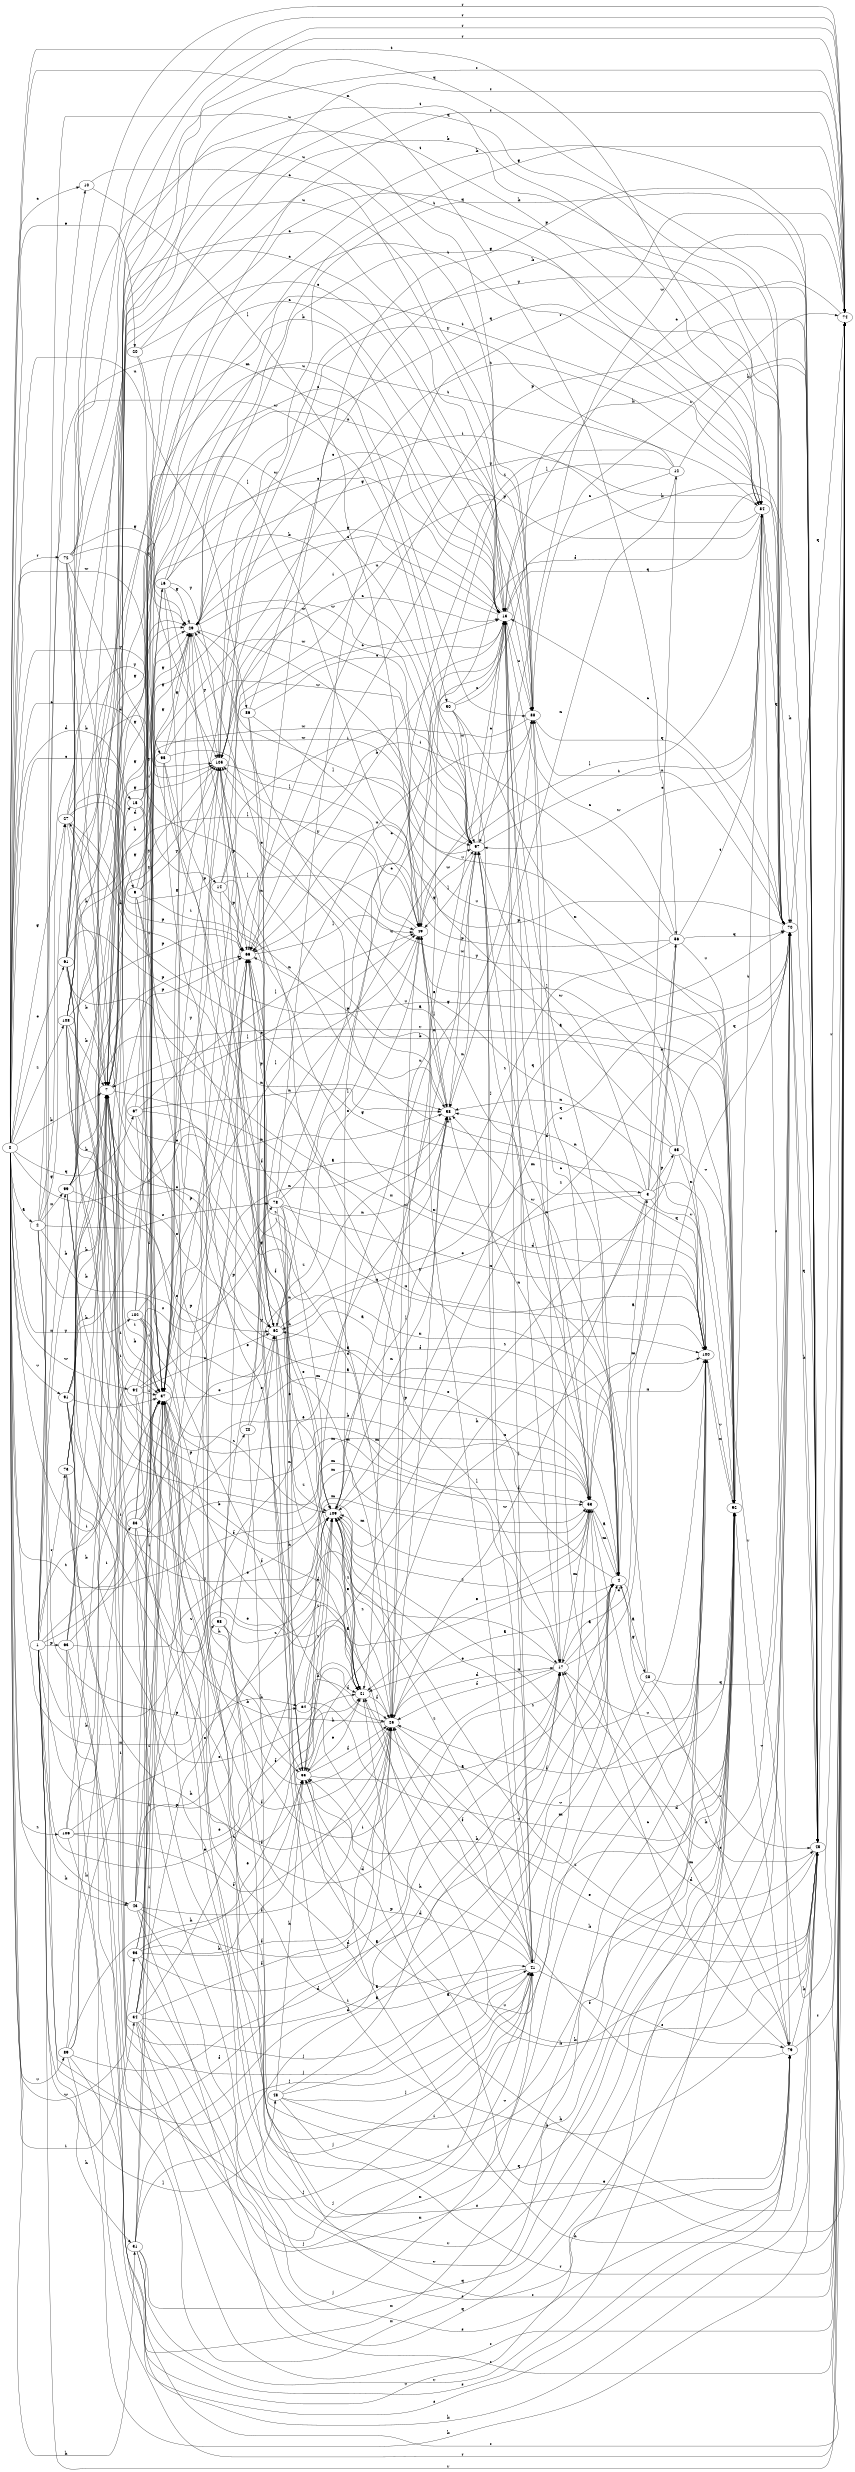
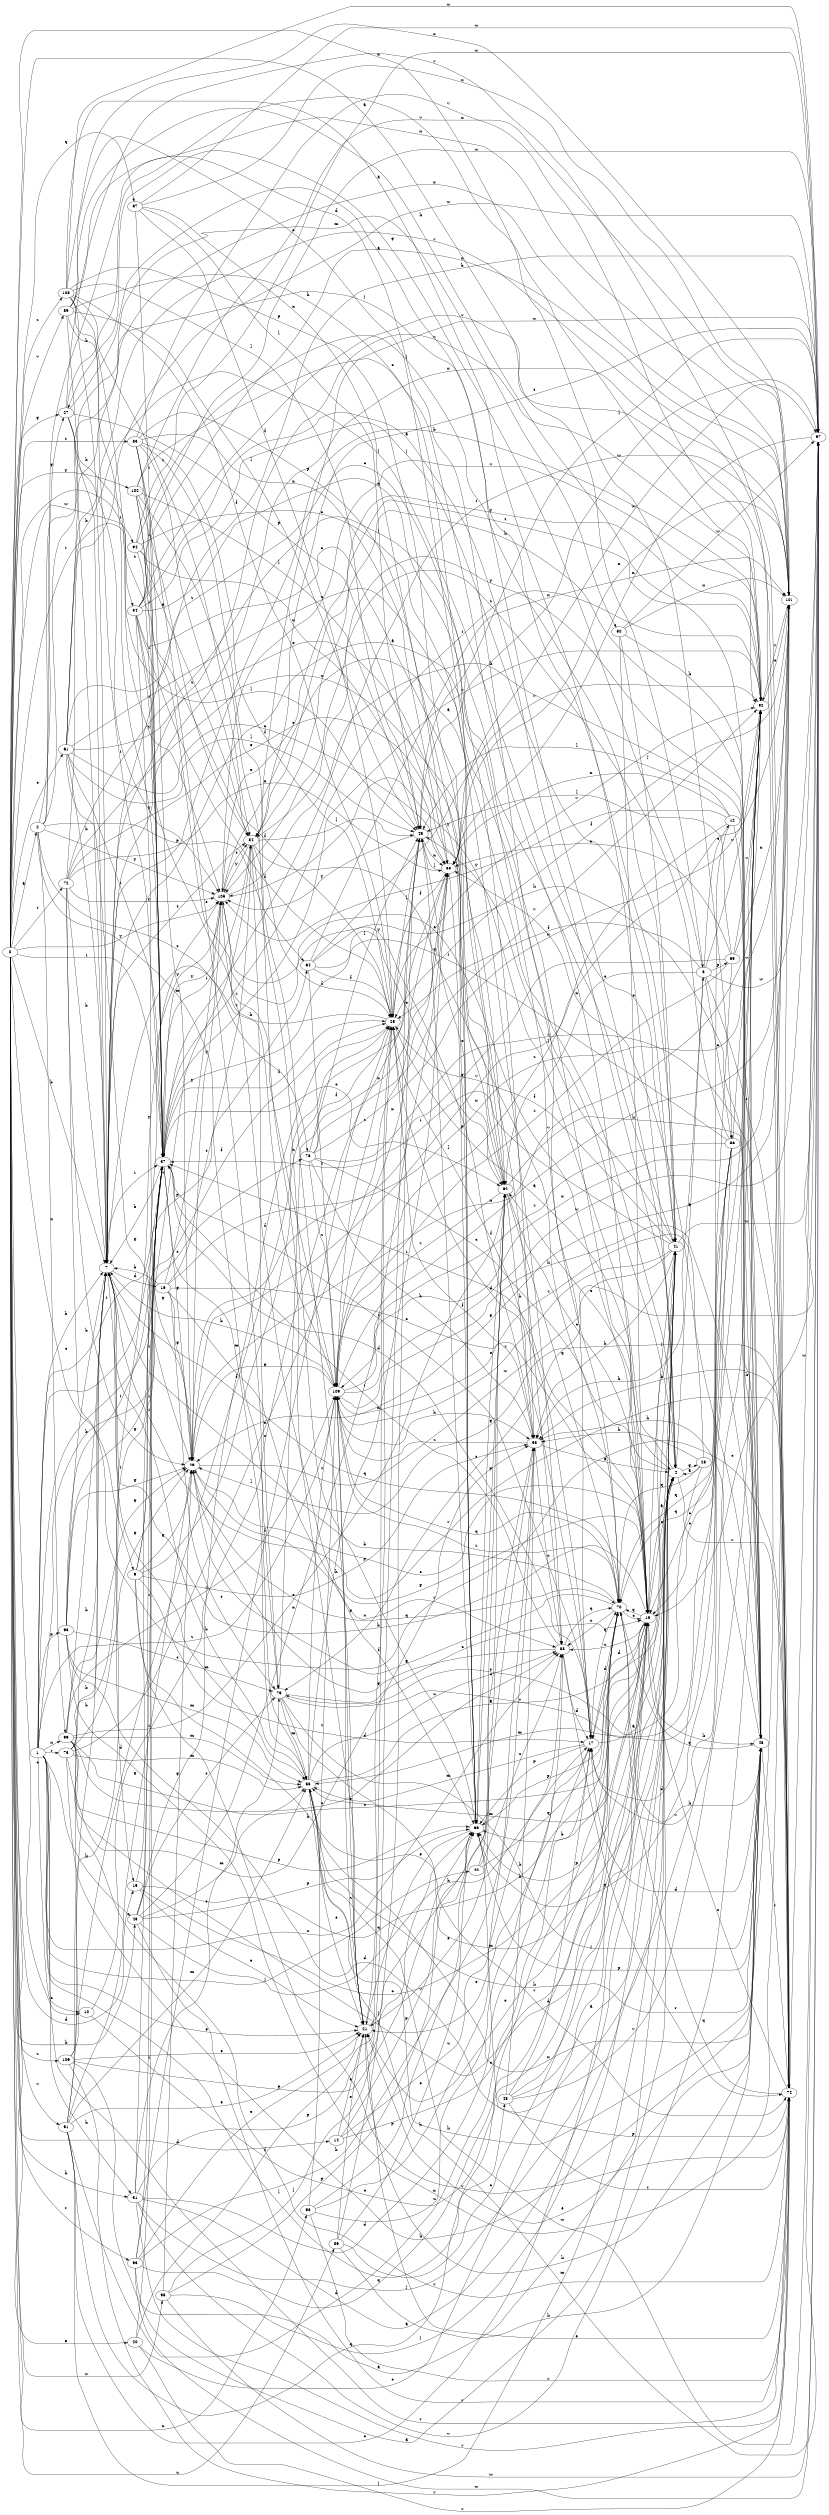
none -> (416, 1027)
(179, 1093) -> none
(269, 1220) -> none
(276, 1297) -> none
(706, 1355) -> (789, 600)
(533, 1705) -> (549, 1128)
(680, 1744) -> (775, 1593)
(66, 2095) -> (66, 2208)
